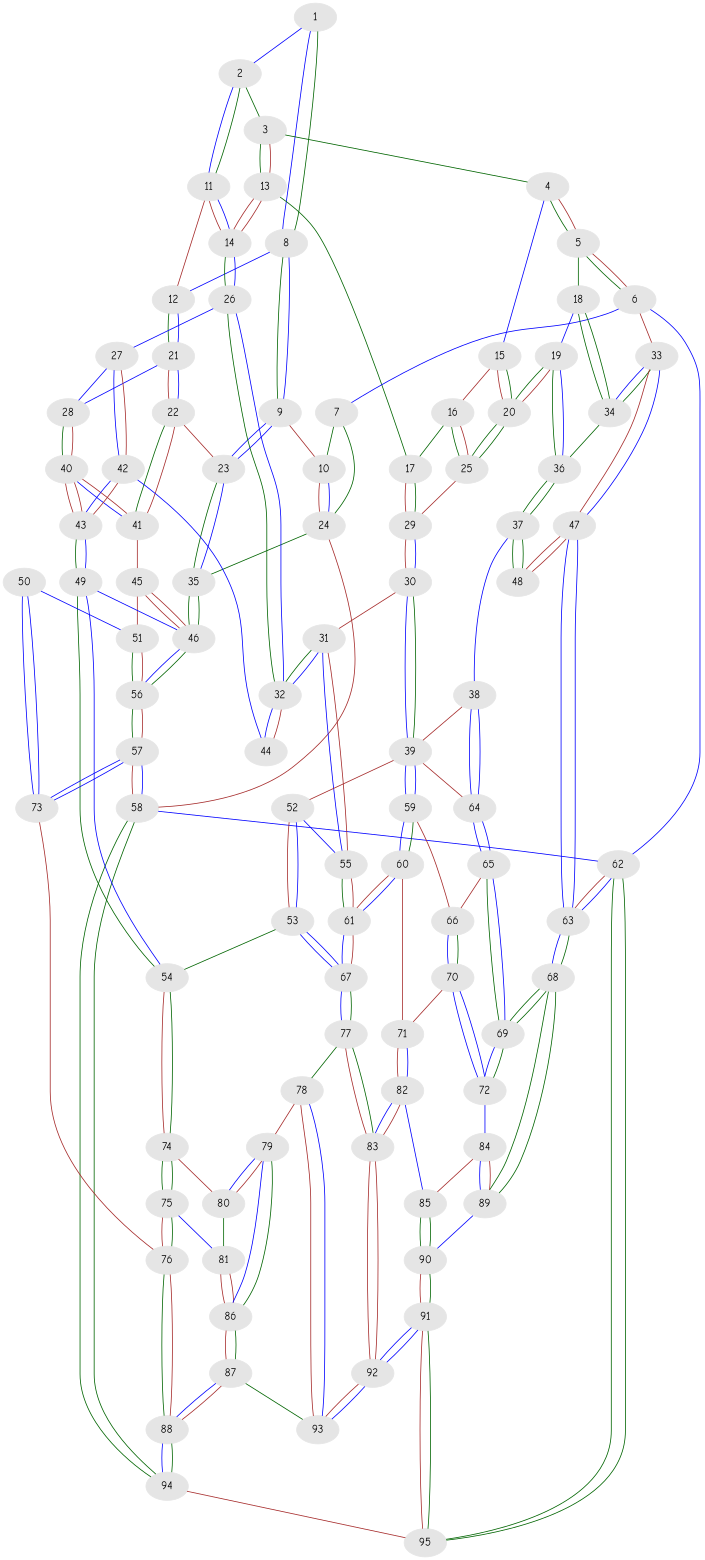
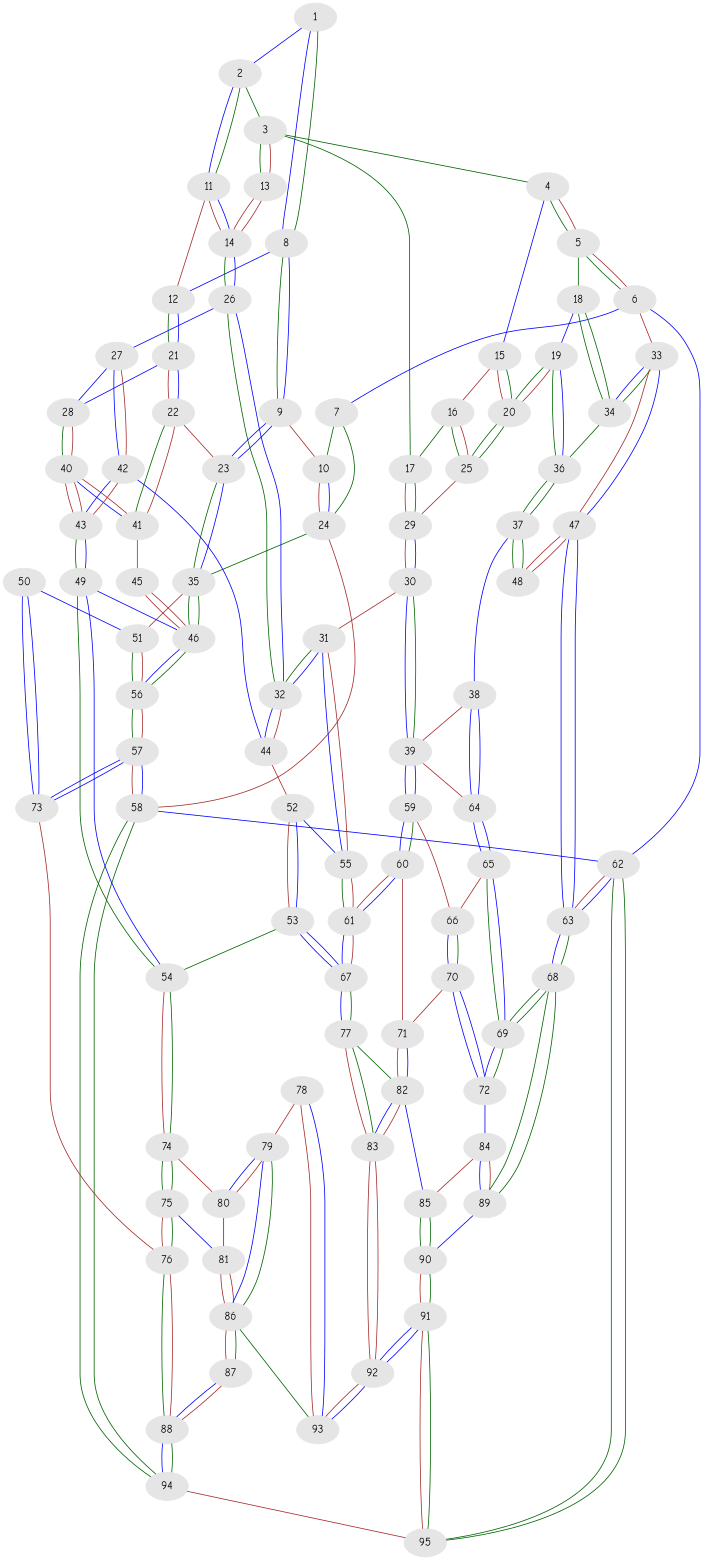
(357, 318) -> (410, 261)
(137, 605) -> (172, 604)
(352, 780) -> (280, 781)
(324, 1063) -> (374, 1062)
(274, 1401) -> (274, 1373)
